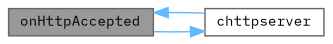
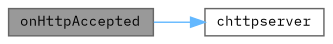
(187, 13) -> none
